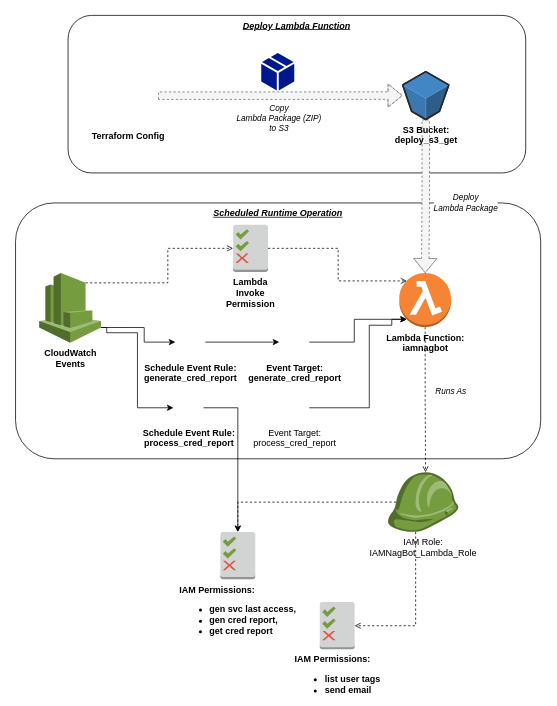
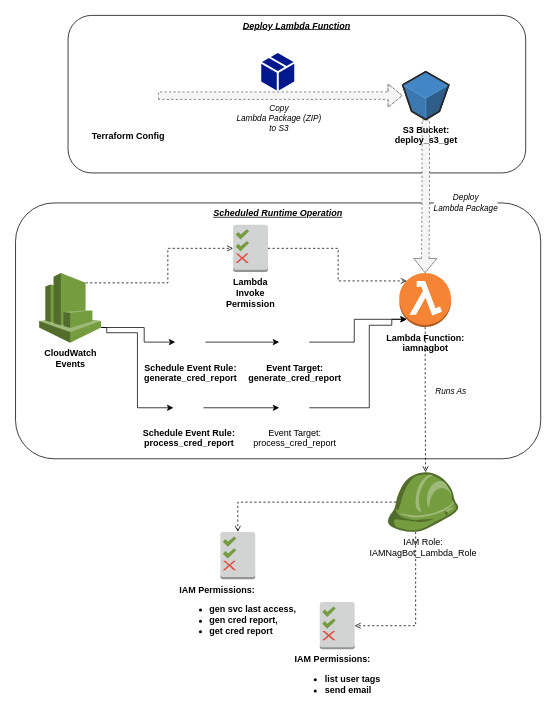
(238, 452) -> (254, 408)
